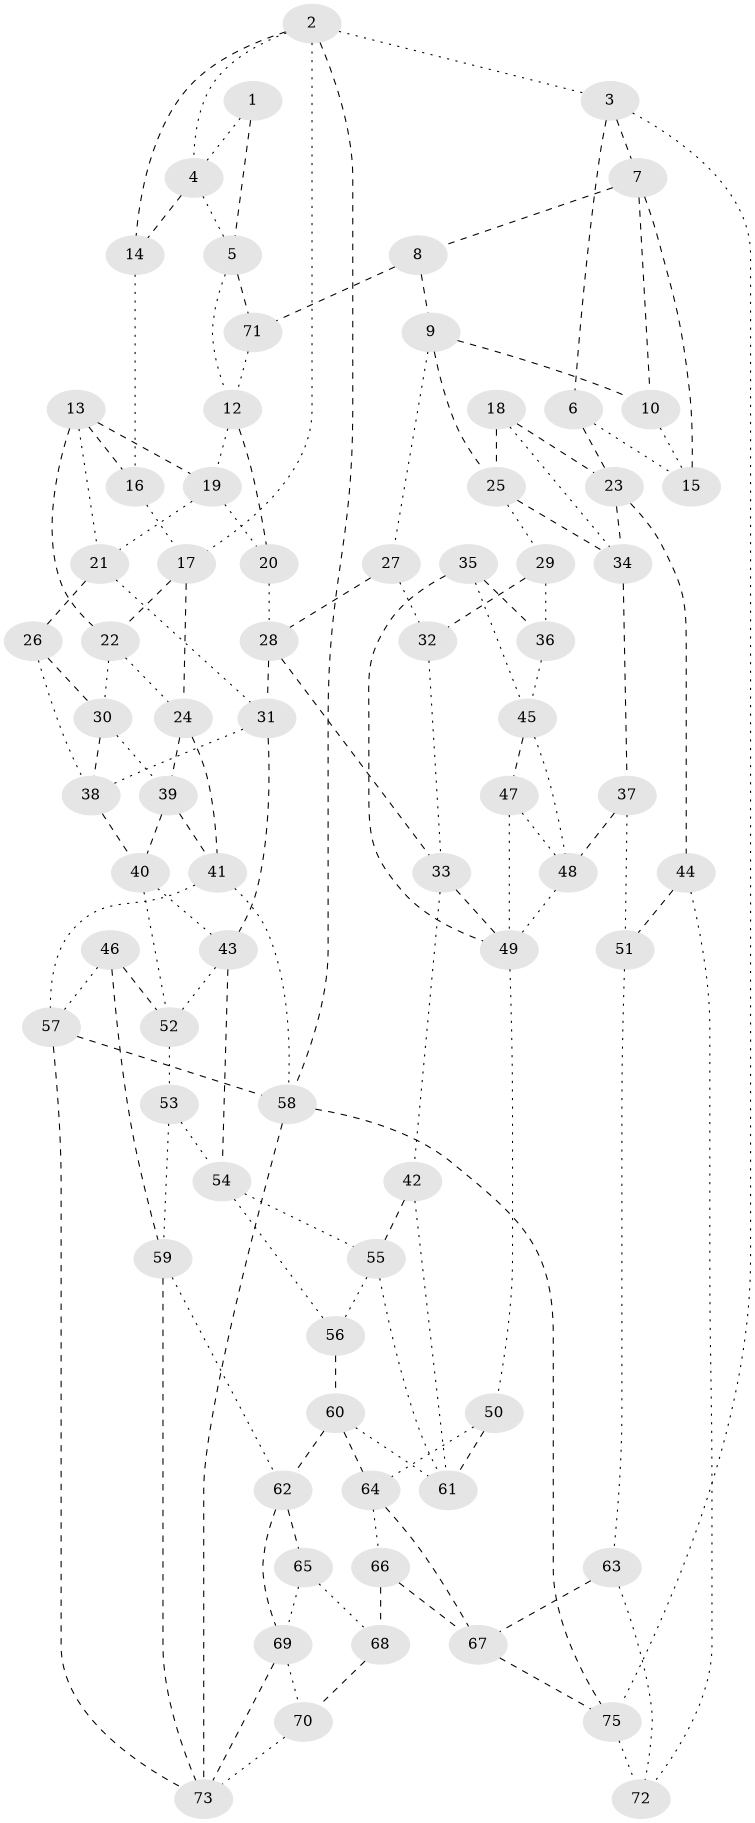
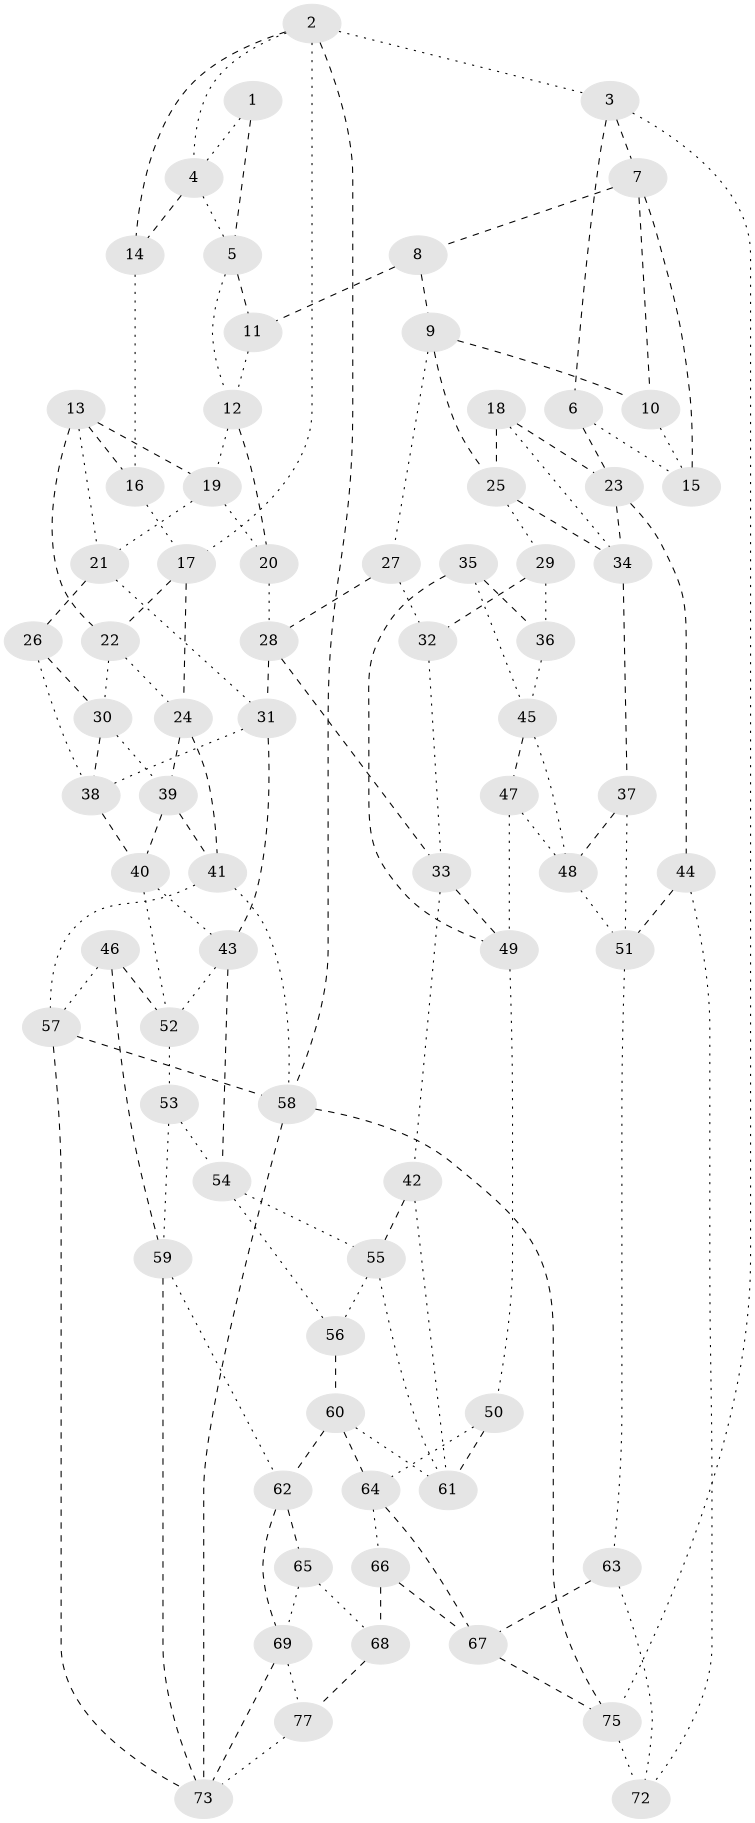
(253, 332) -> (253, 332)
(539, 911) -> (597, 911)
(303, 1722) -> (303, 1722)
